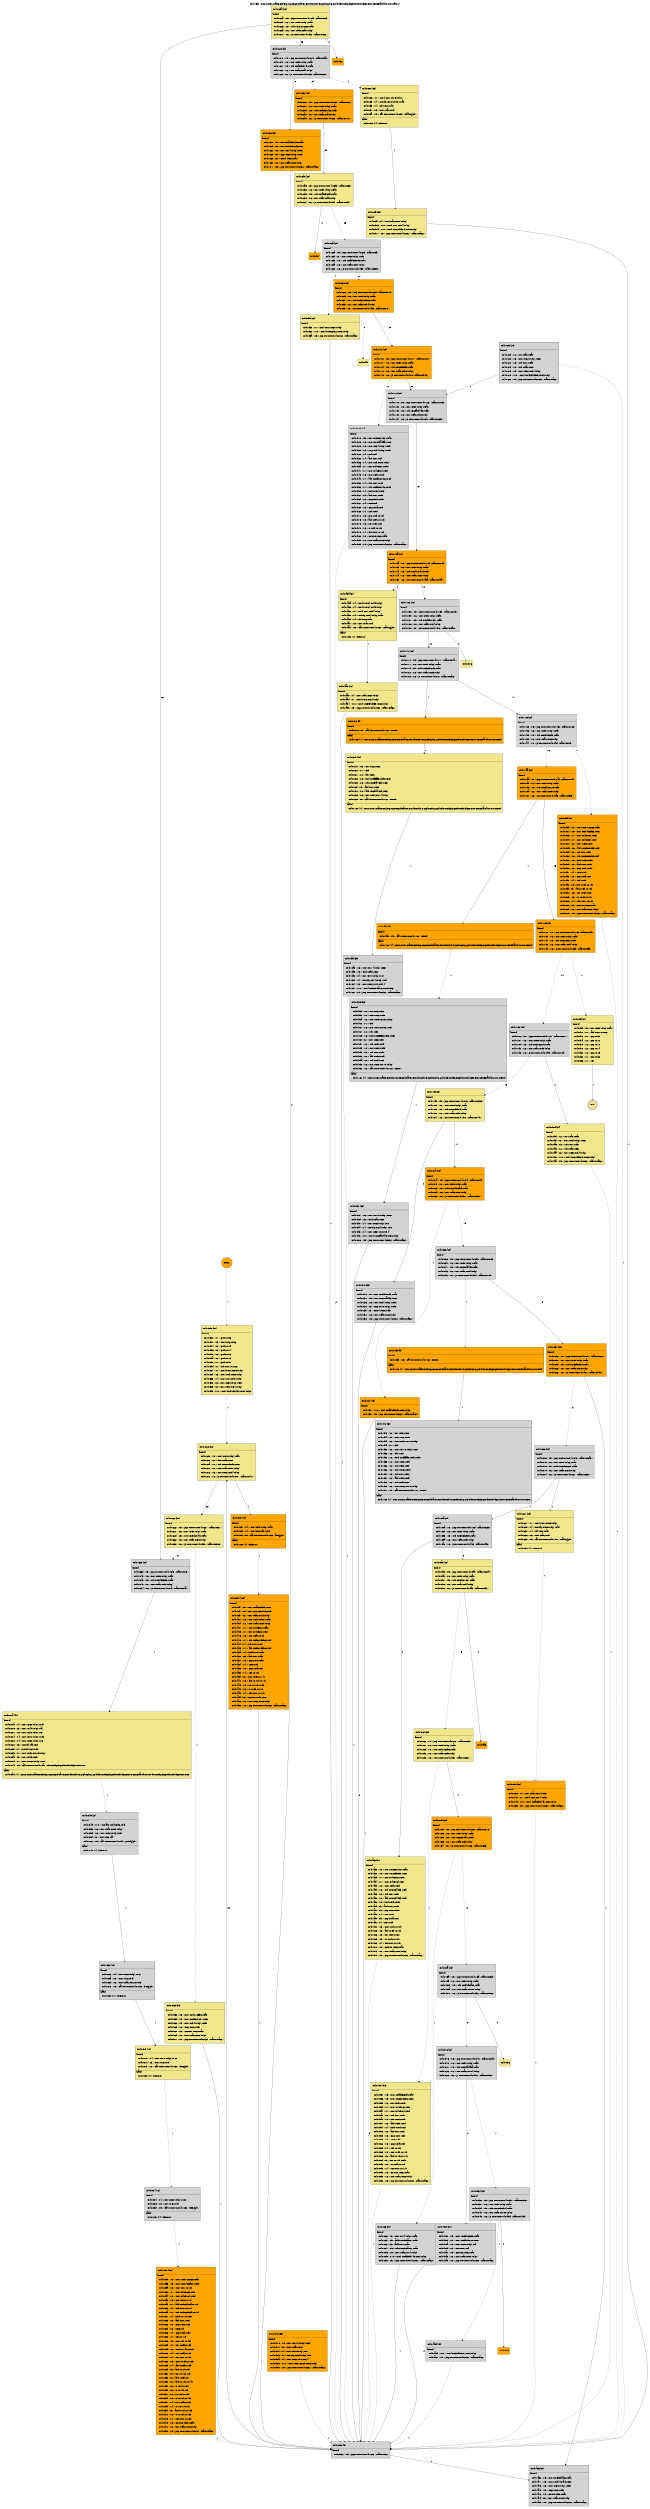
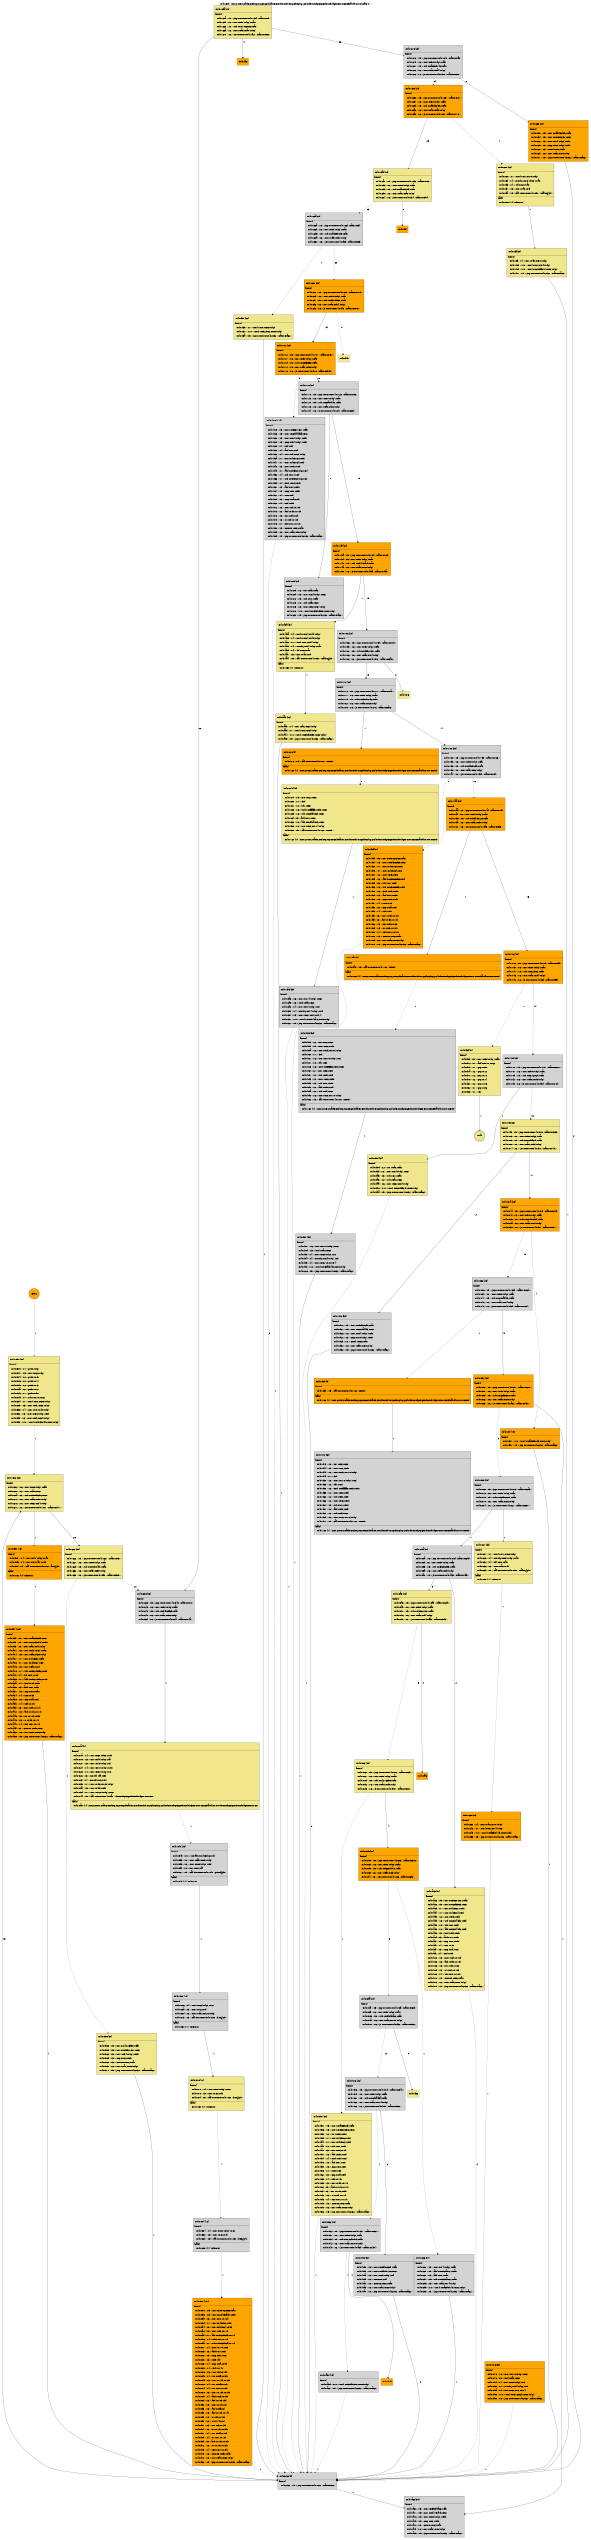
(345, 82) -> (476, 140)
(473, 384) -> (328, 496)
(592, 1105) -> (480, 1136)
